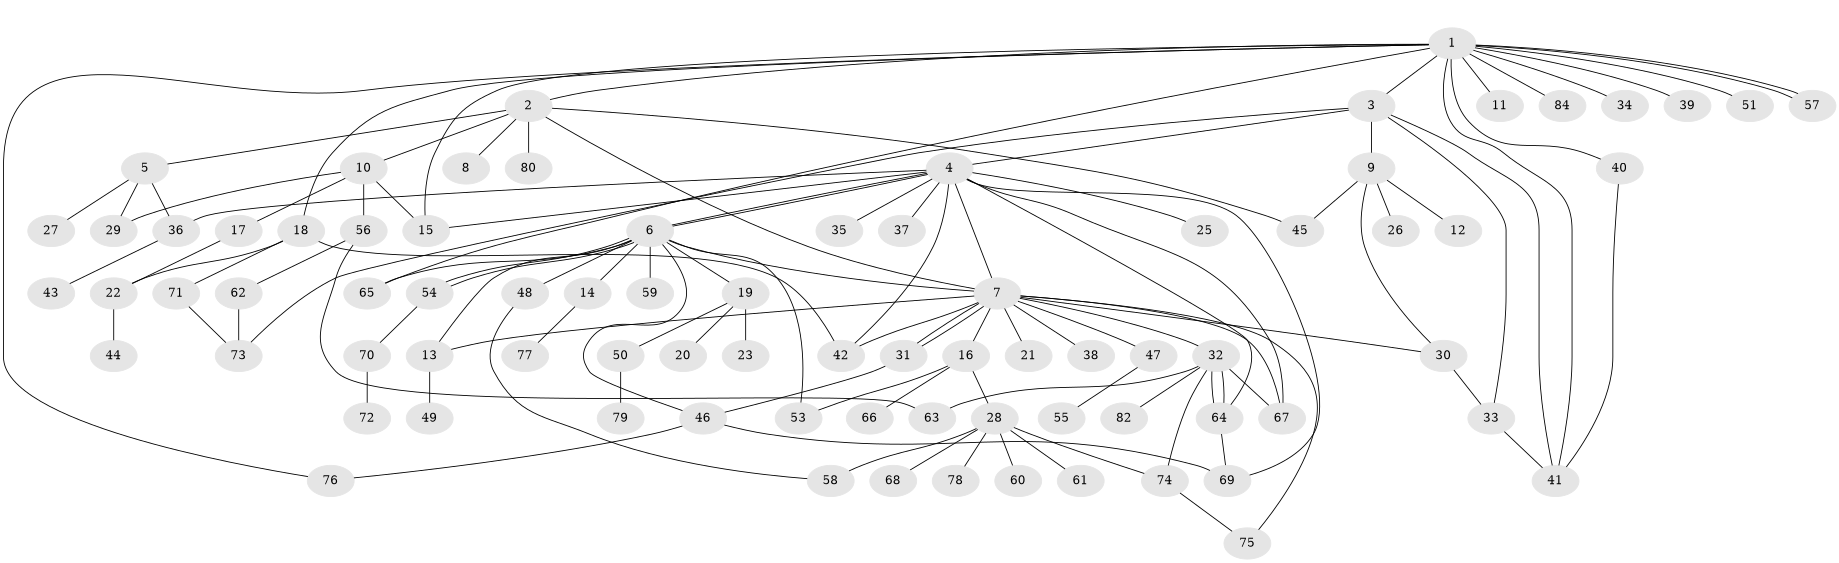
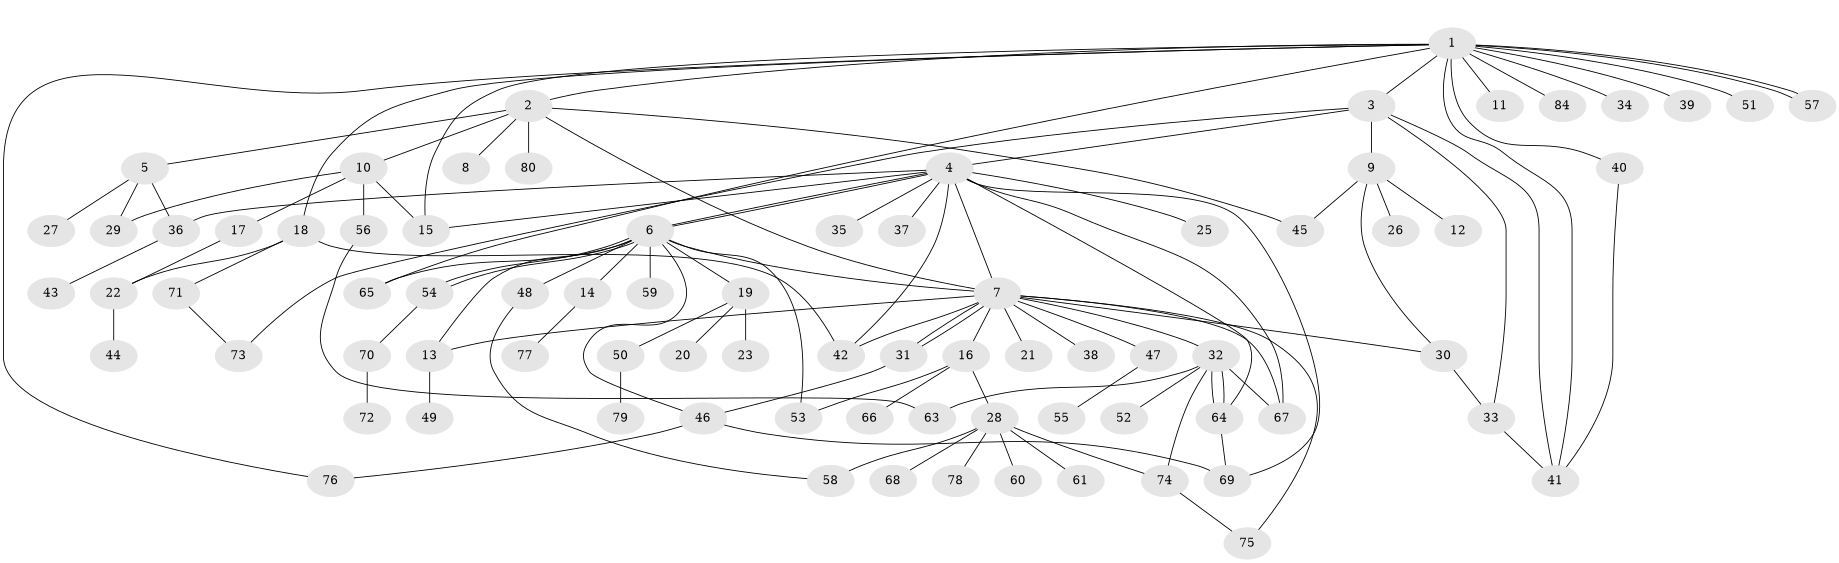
(239, 293) -> none
(1124, 418) -> (1124, 418)
